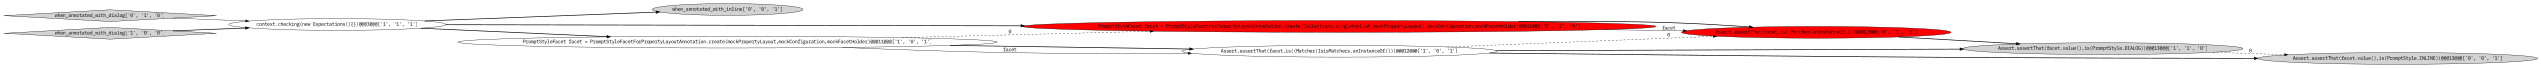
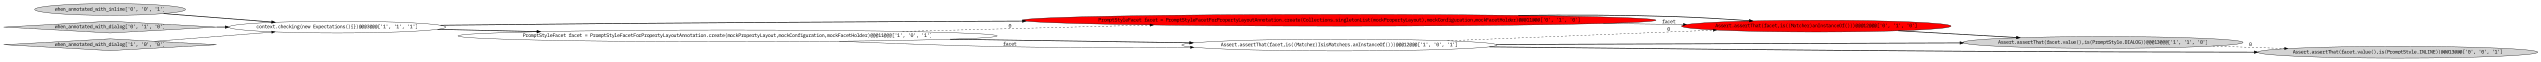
(540, 16) -> (218, 18)
(209, 20) -> (221, 27)
(209, 29) -> (213, 37)
